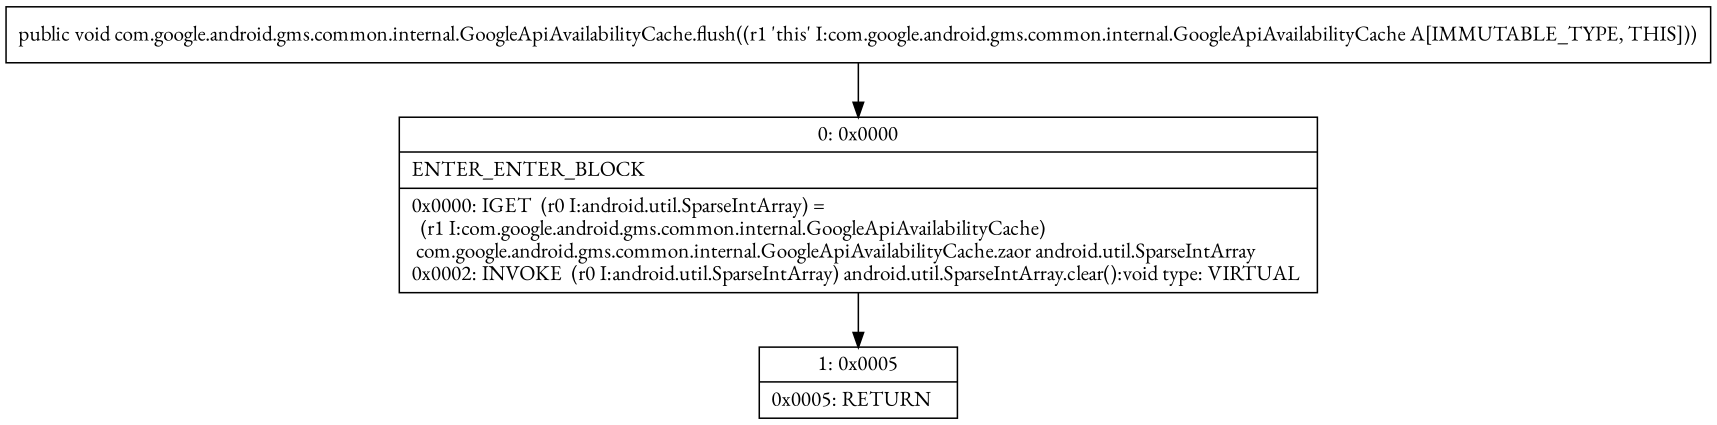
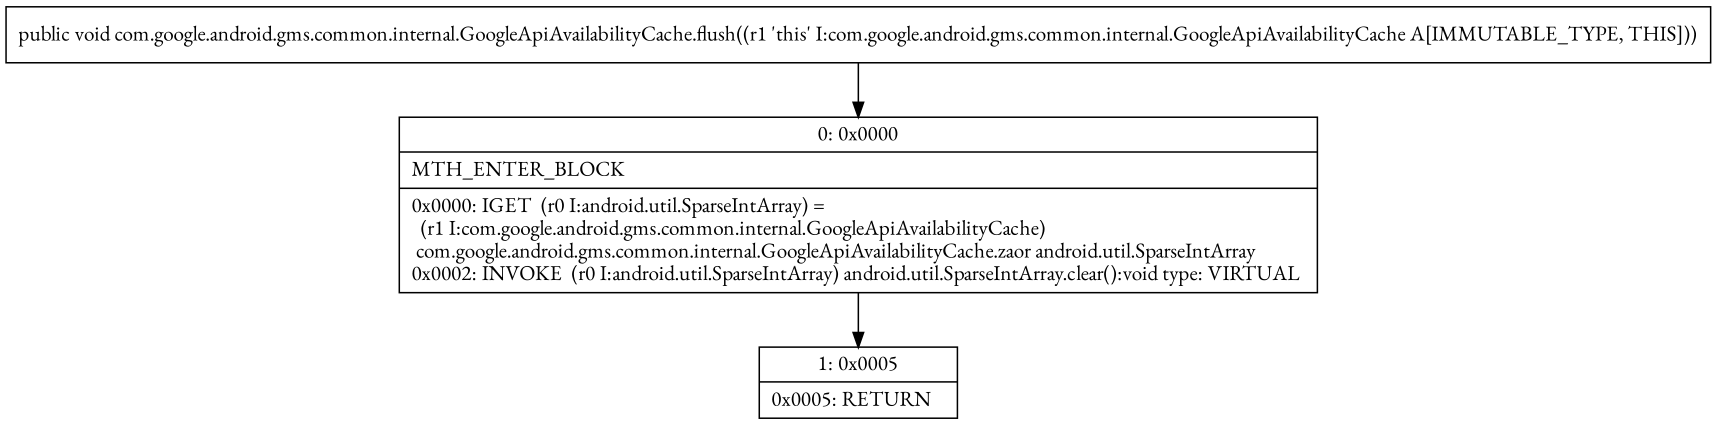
(529, 169) -> (519, 169)
